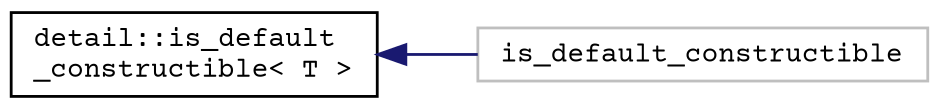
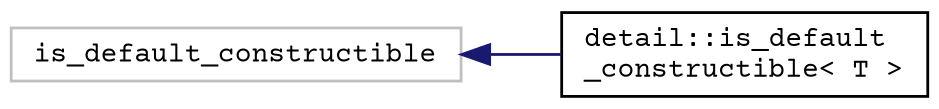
(442, 54) -> (526, 54)
